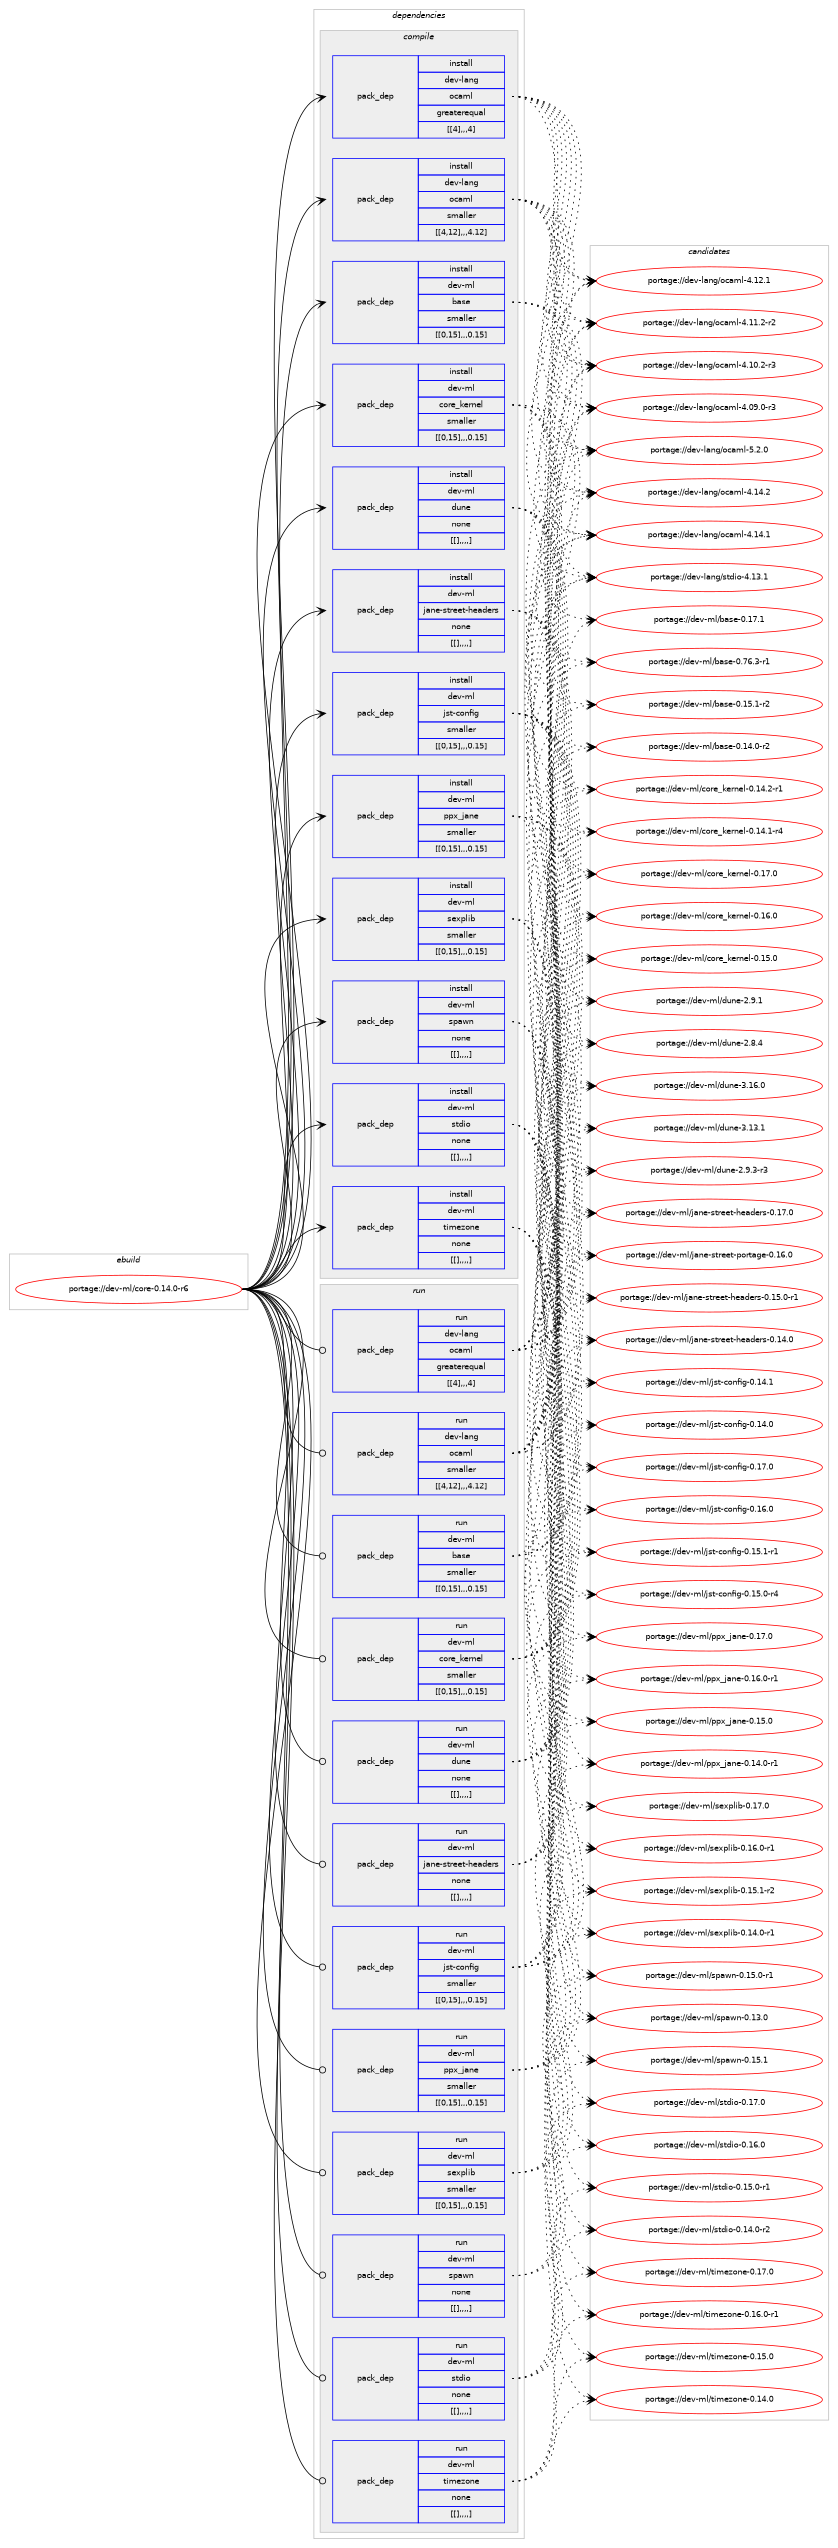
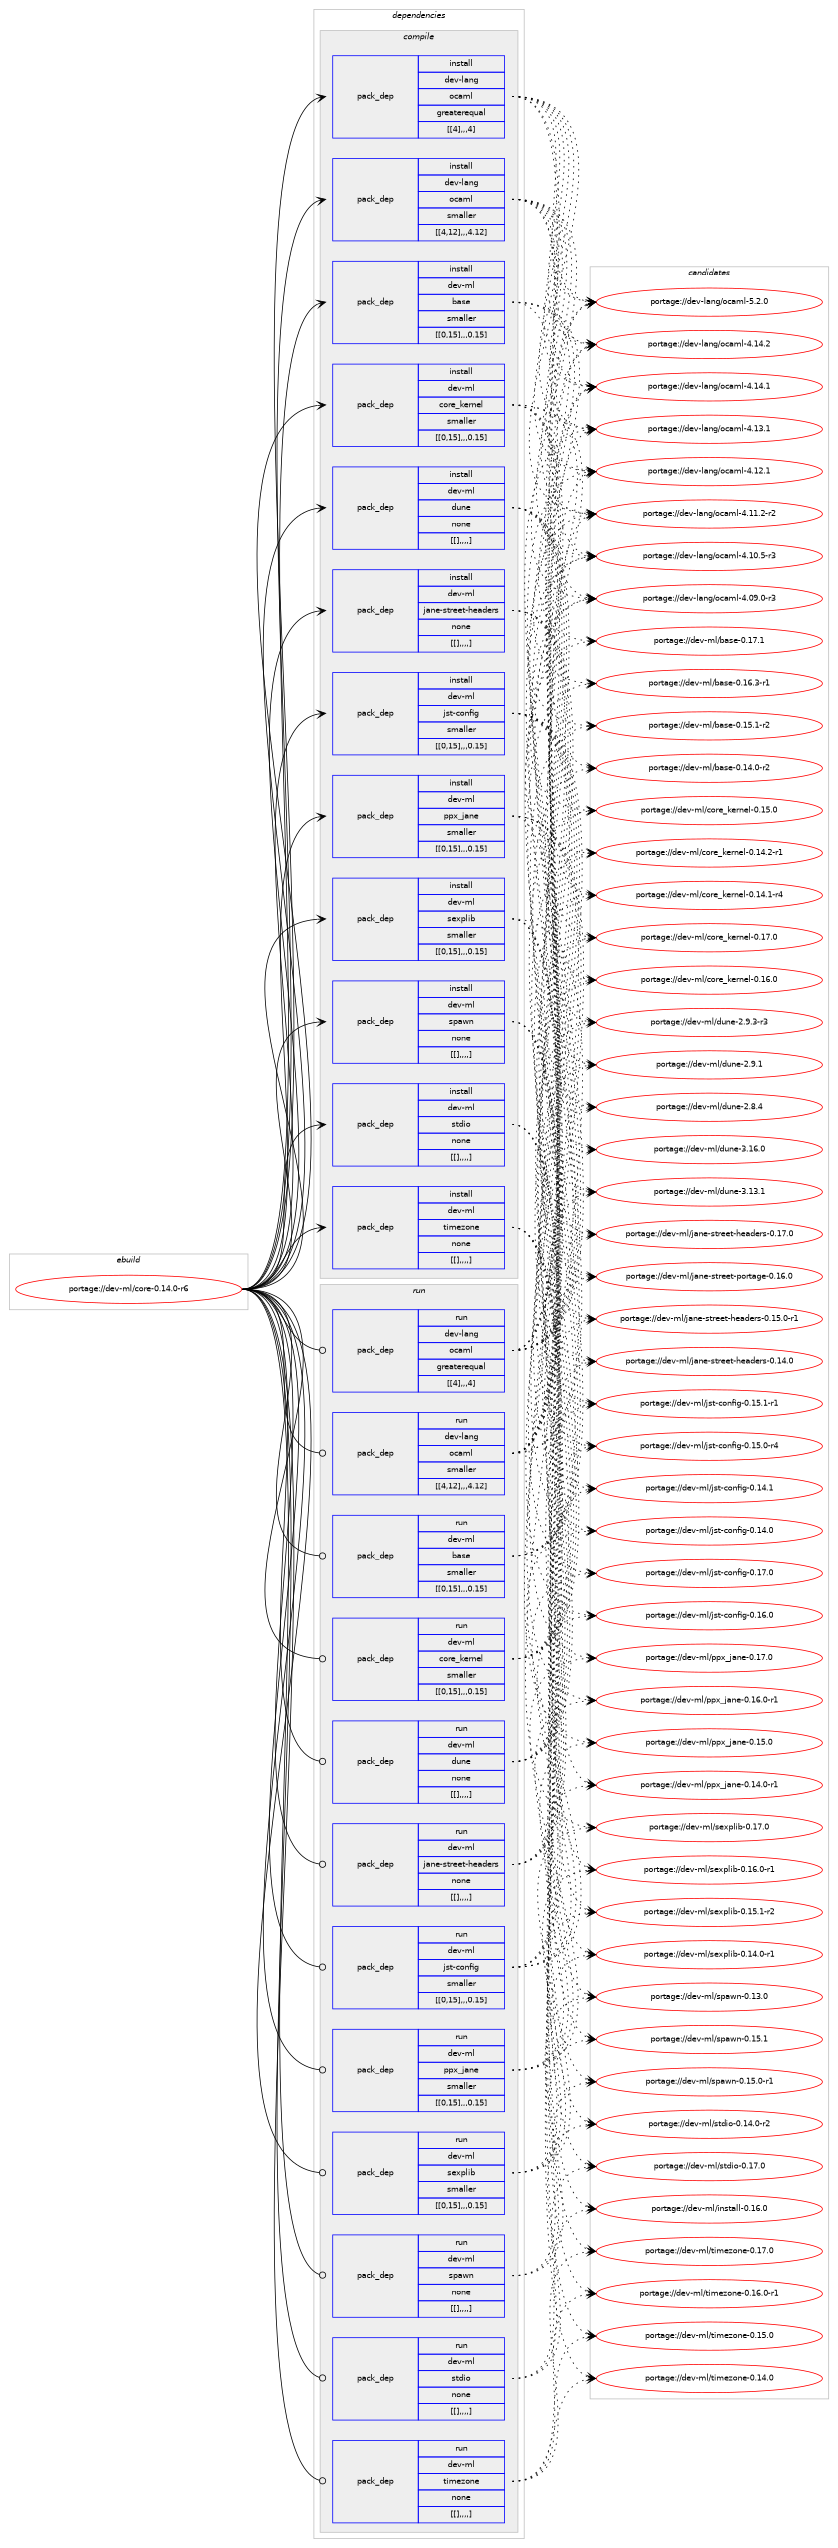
(709, 366) -> (709, 556)
(709, 578) -> (709, 429)
(709, 662) -> (709, 683)
(709, 2145) -> (709, 2209)
(709, 2188) -> none
